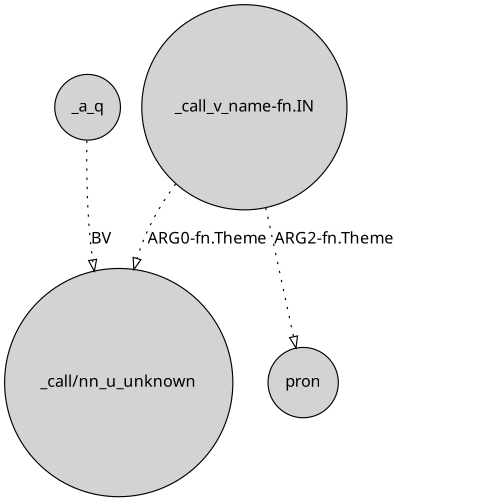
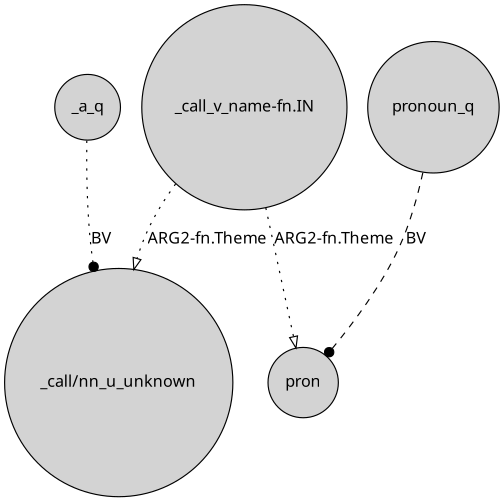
none -> (433, 107)
(88, 202) -> (88, 202)
(207, 239) -> (207, 239)
